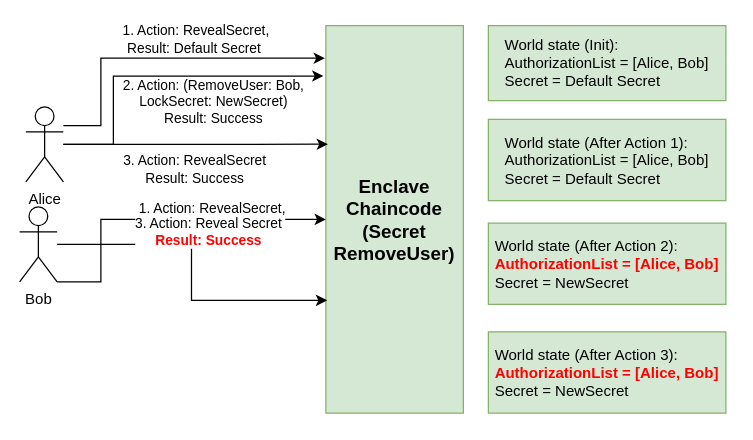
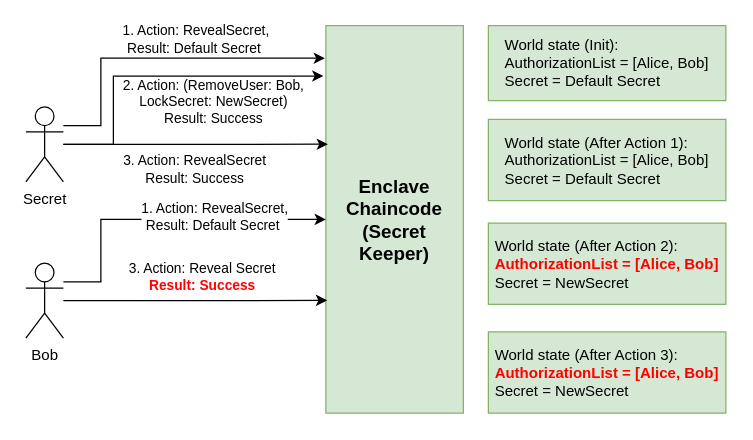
(45, 200) -> (45, 200)
(394, 219) -> (394, 219)
(38, 244) -> (44, 301)
